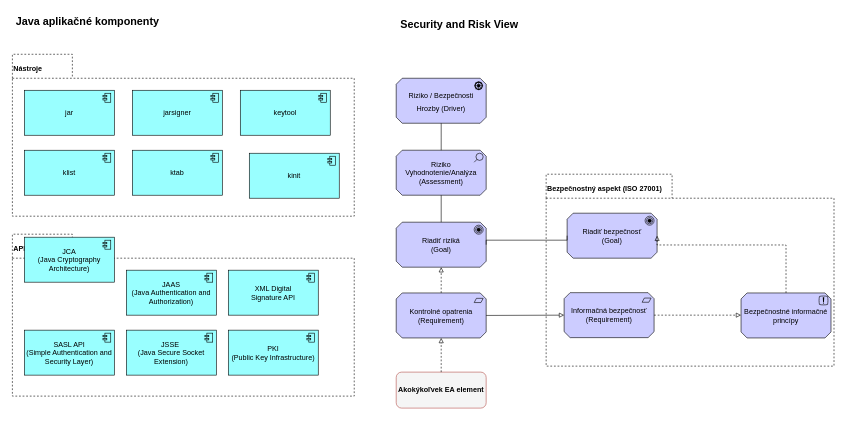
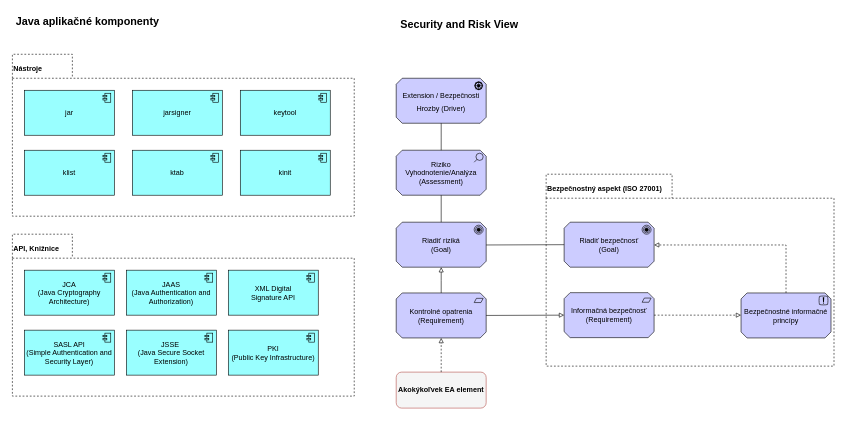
(441, 101) -> (441, 101)
(294, 176) -> (285, 173)
(612, 236) -> (609, 245)
(69, 260) -> (69, 293)
(441, 283) -> (441, 283)
